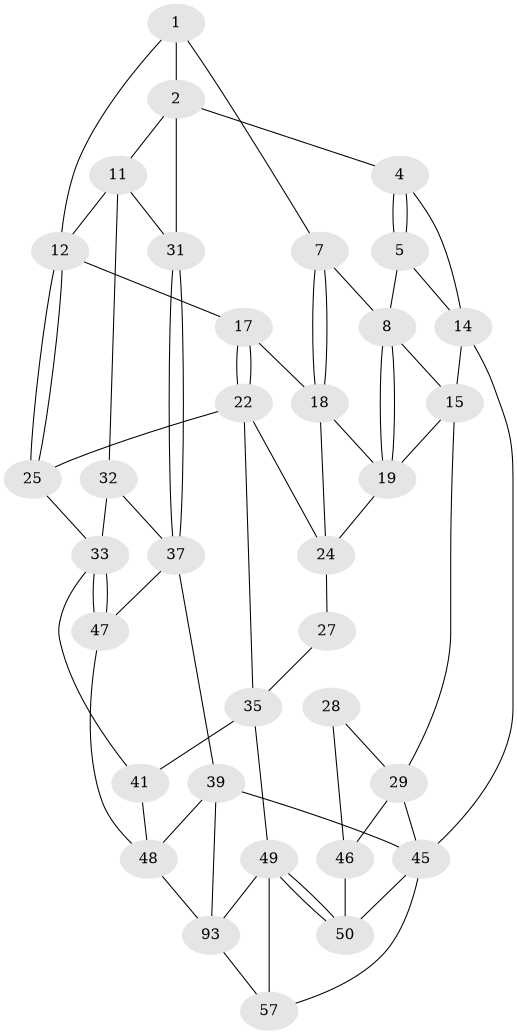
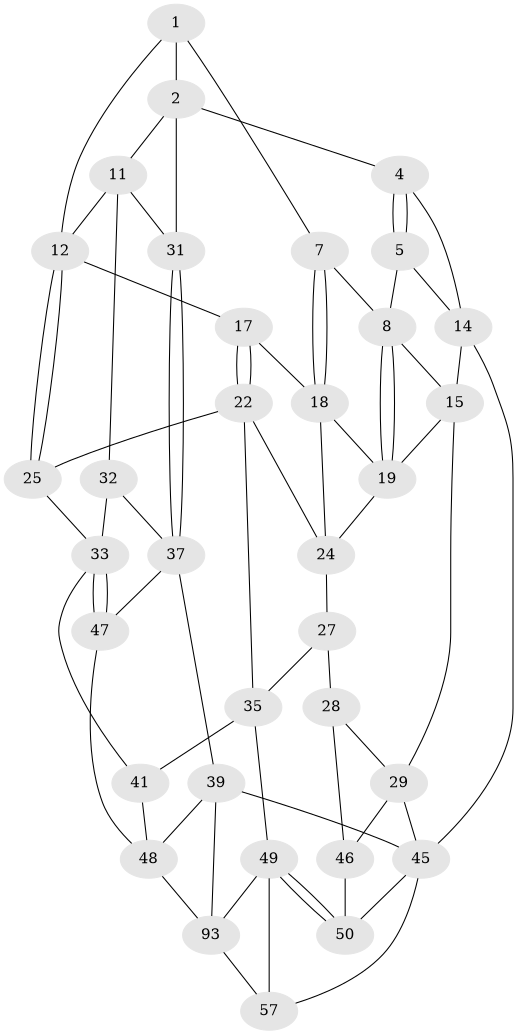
none -> (329, 669)
